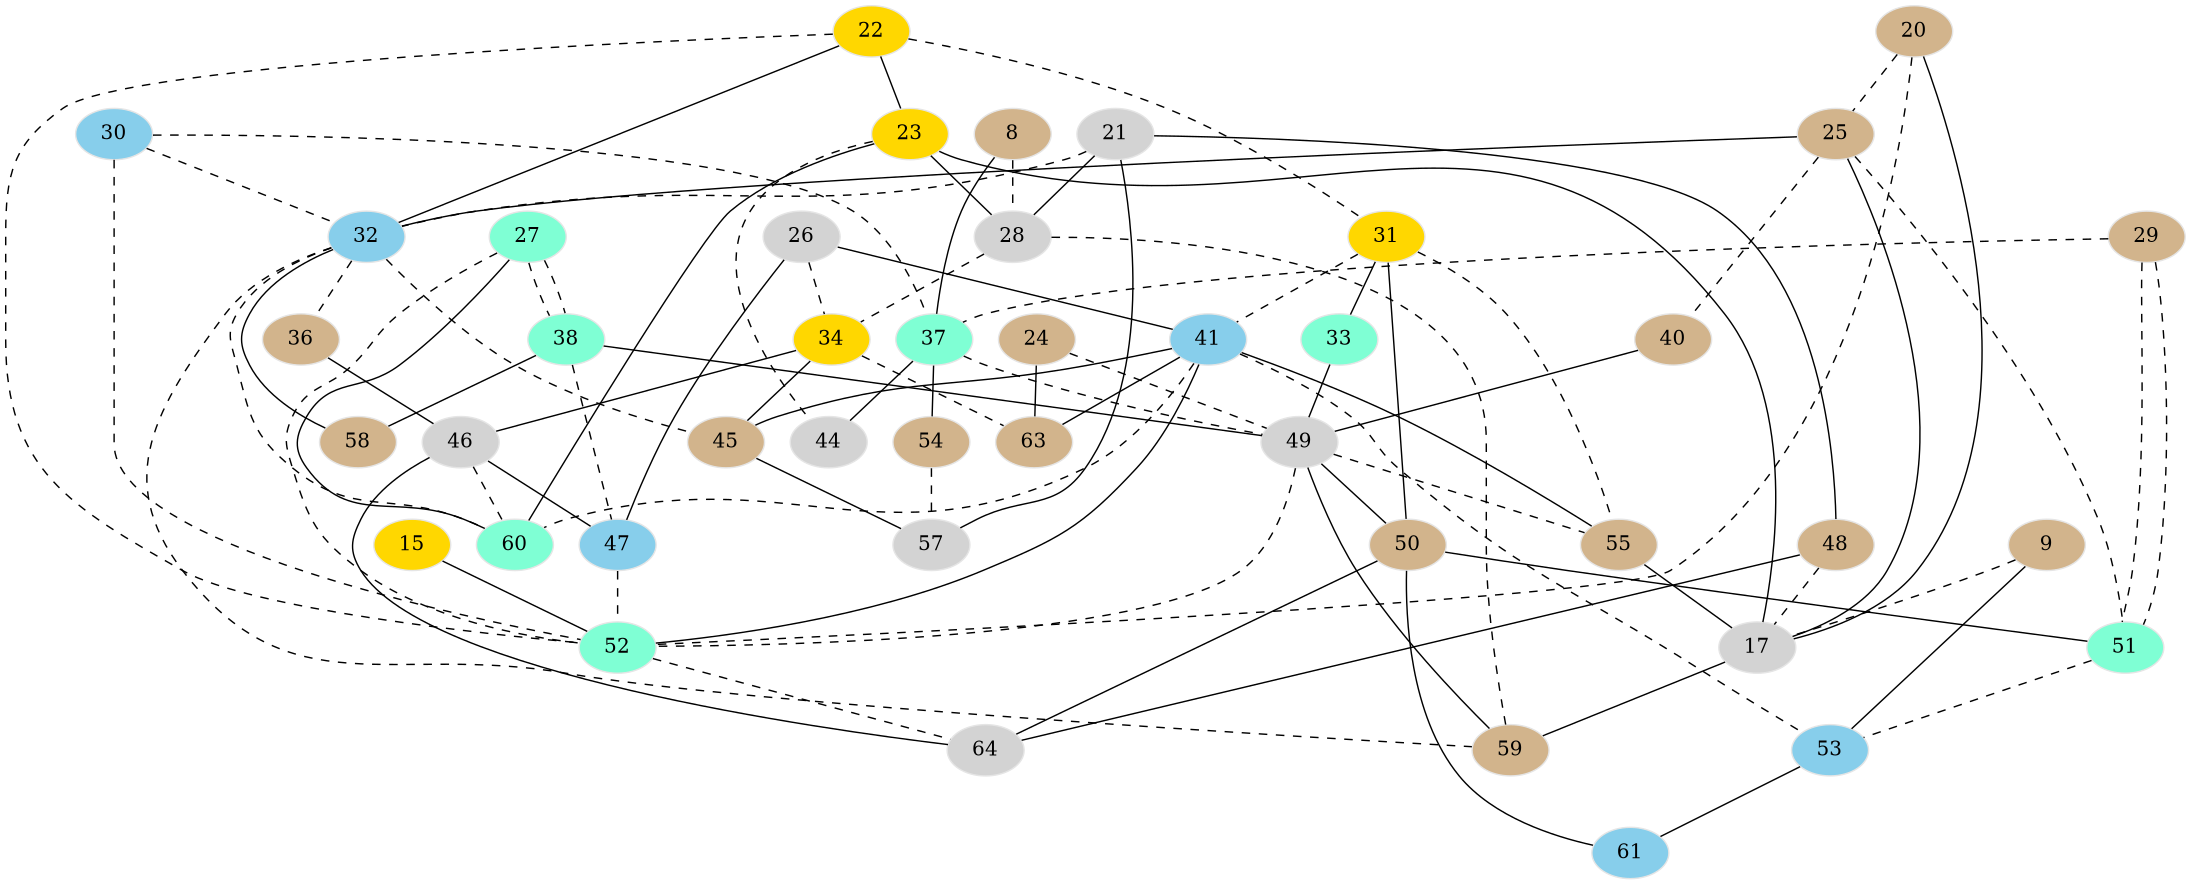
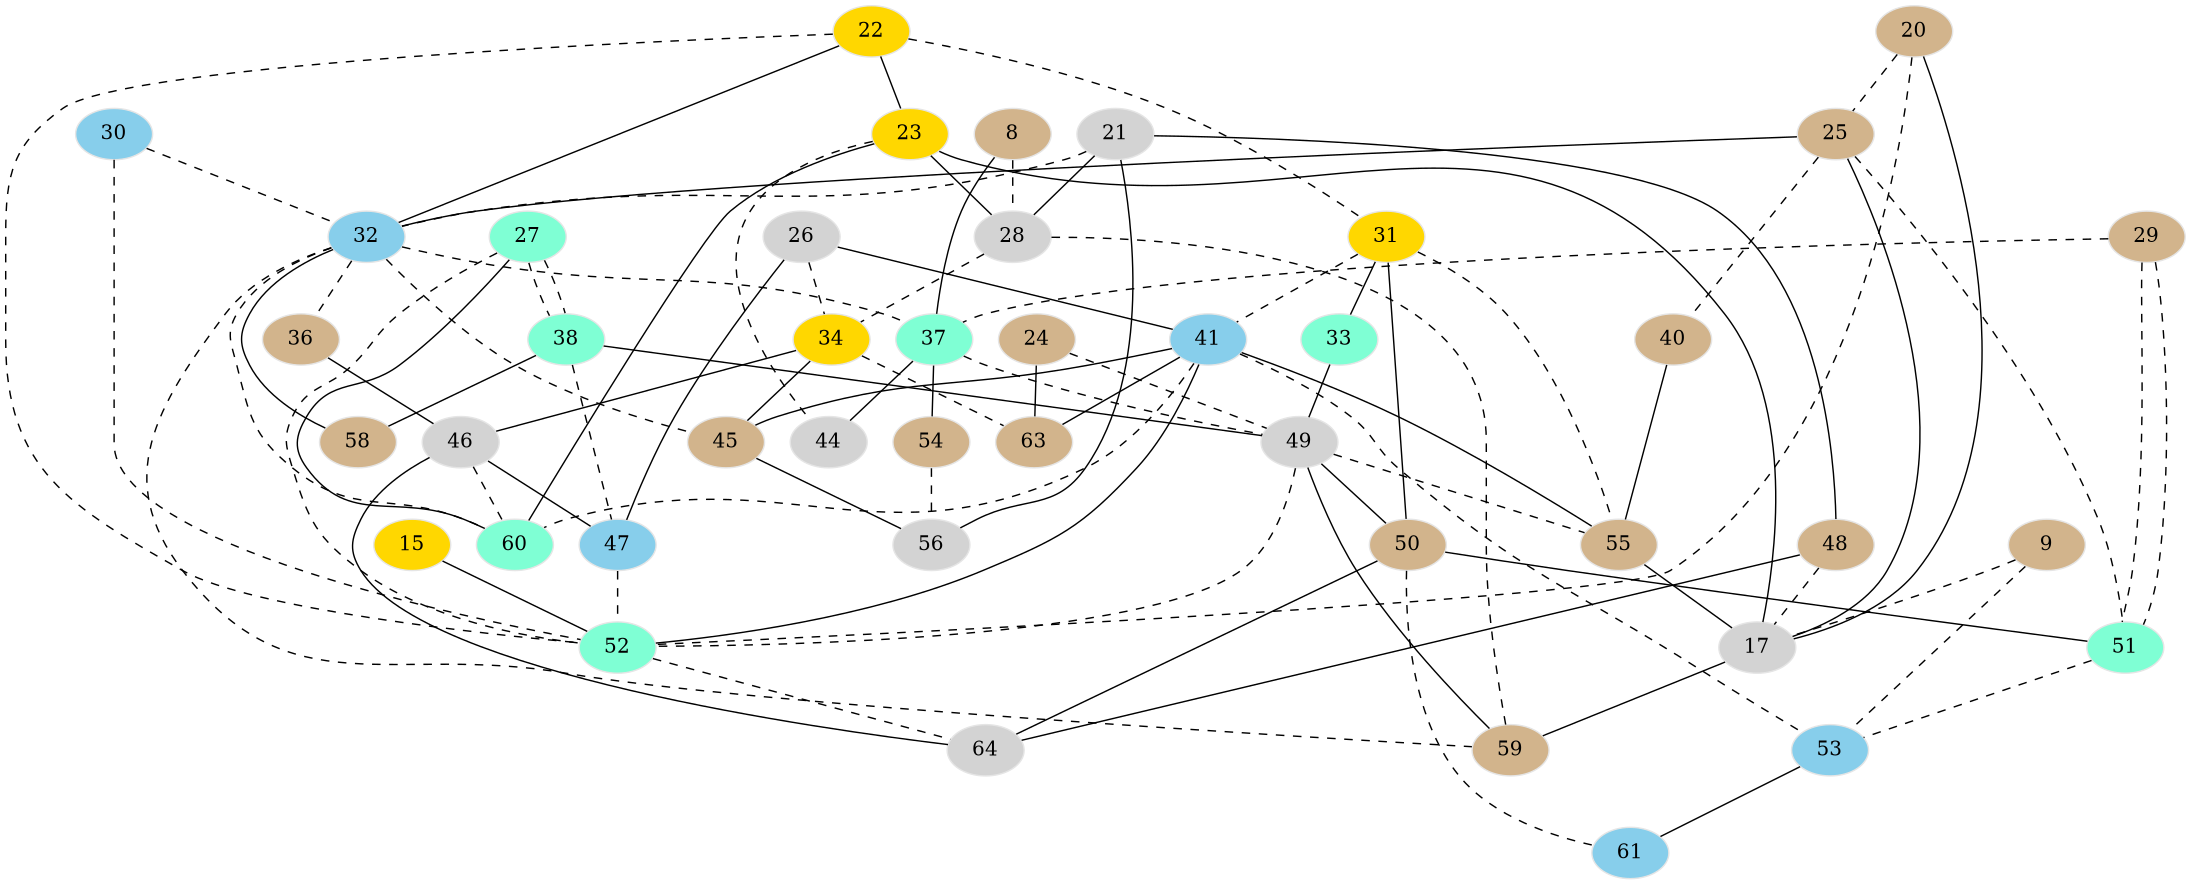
(550, 149) -> (655, 280)
(1486, 391) -> (1646, 442)
(931, 545) -> (931, 545)
(1938, 648) -> (1938, 648)
(1447, 758) -> (1447, 758)
